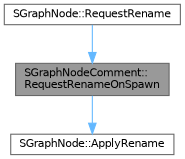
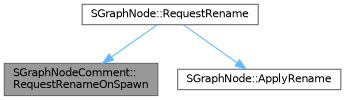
(92, 109) -> (210, 44)
